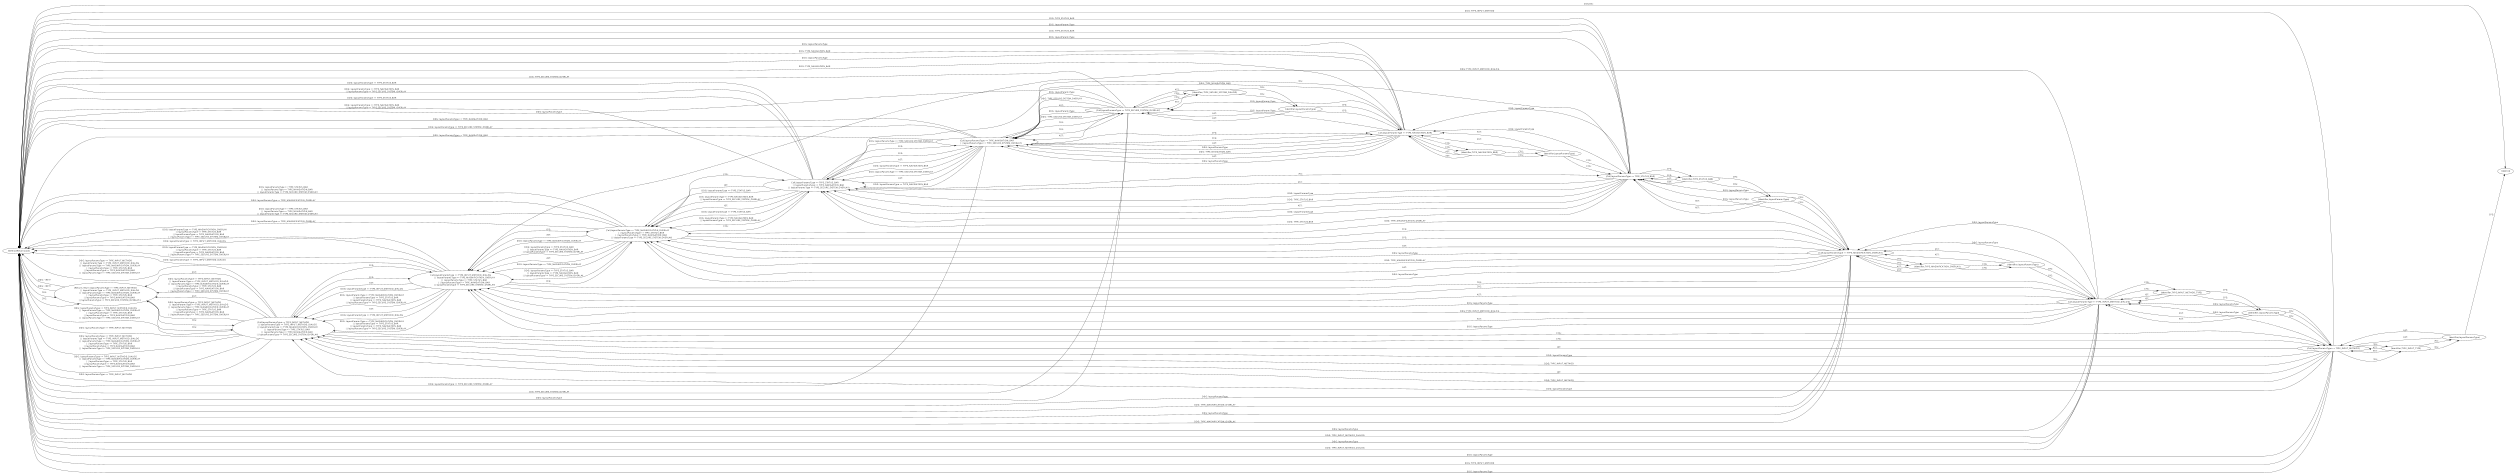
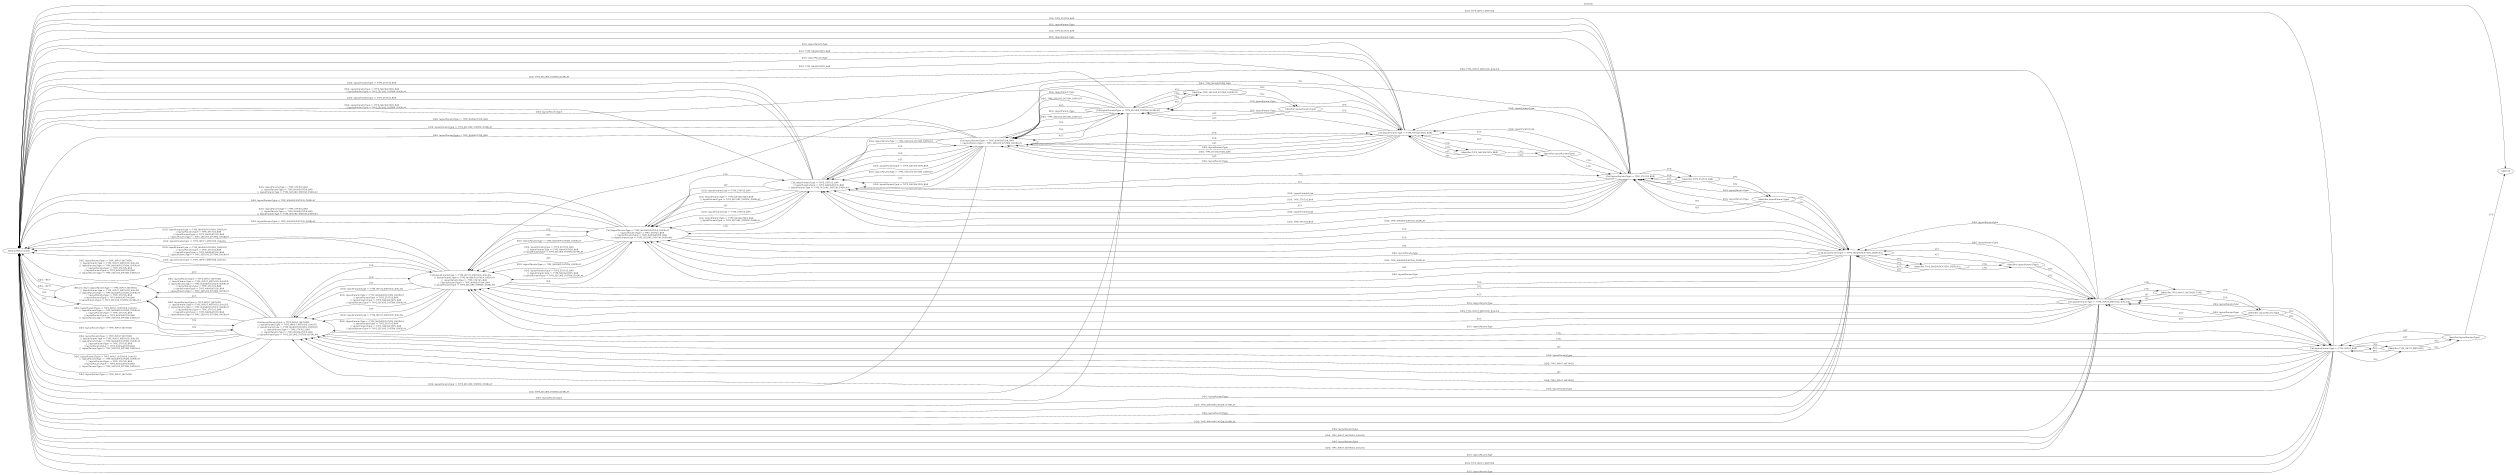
(1215, 92) -> (1215, 92)
(2333, 348) -> (2333, 348)
(2406, 348) -> (2406, 348)
